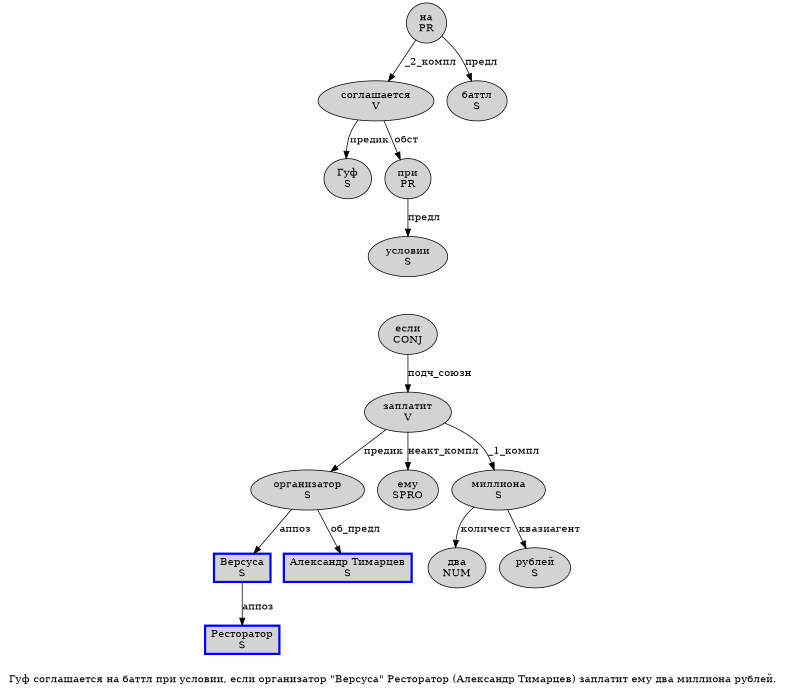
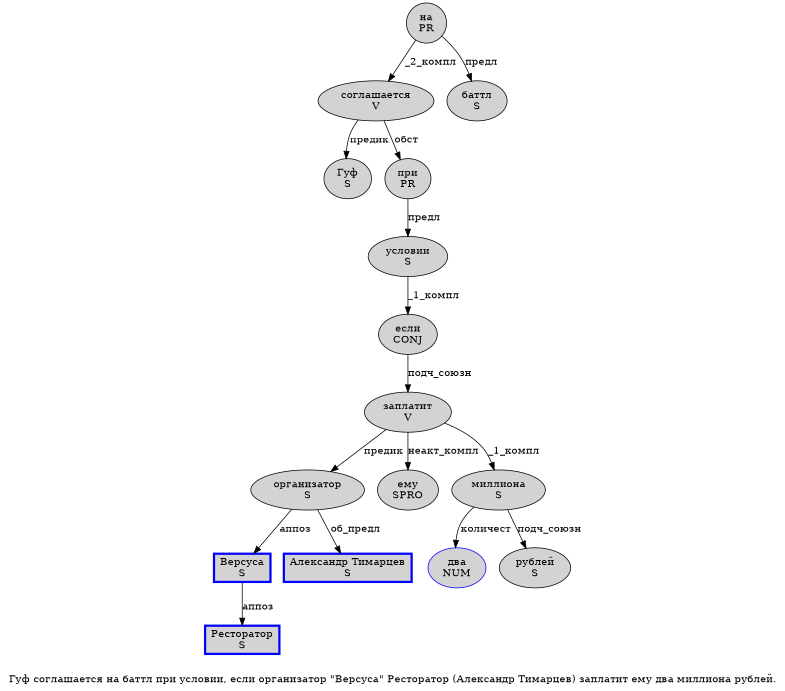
none -> (408, 292)
(549, 529) -> (549, 529)
(457, 568) -> (457, 568)
